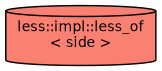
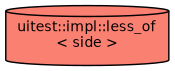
(81, 36) -> (87, 36)
